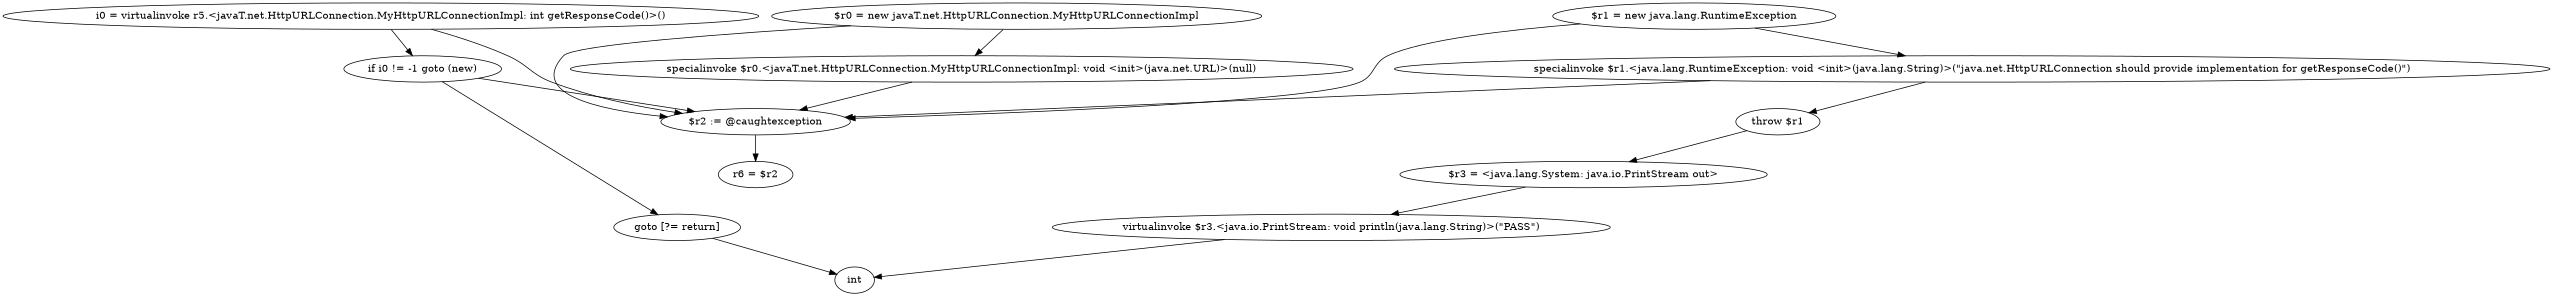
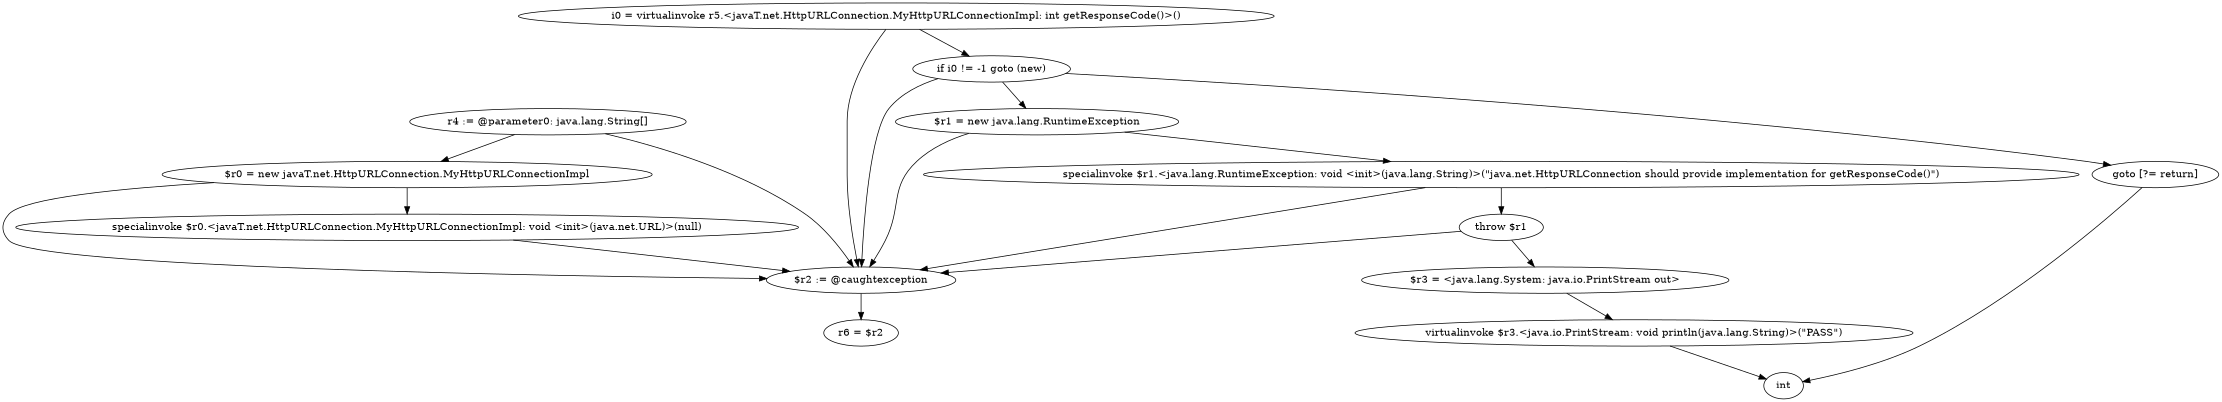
none -> (1012, 92)
none -> (548, 122)
none -> (1205, 252)
